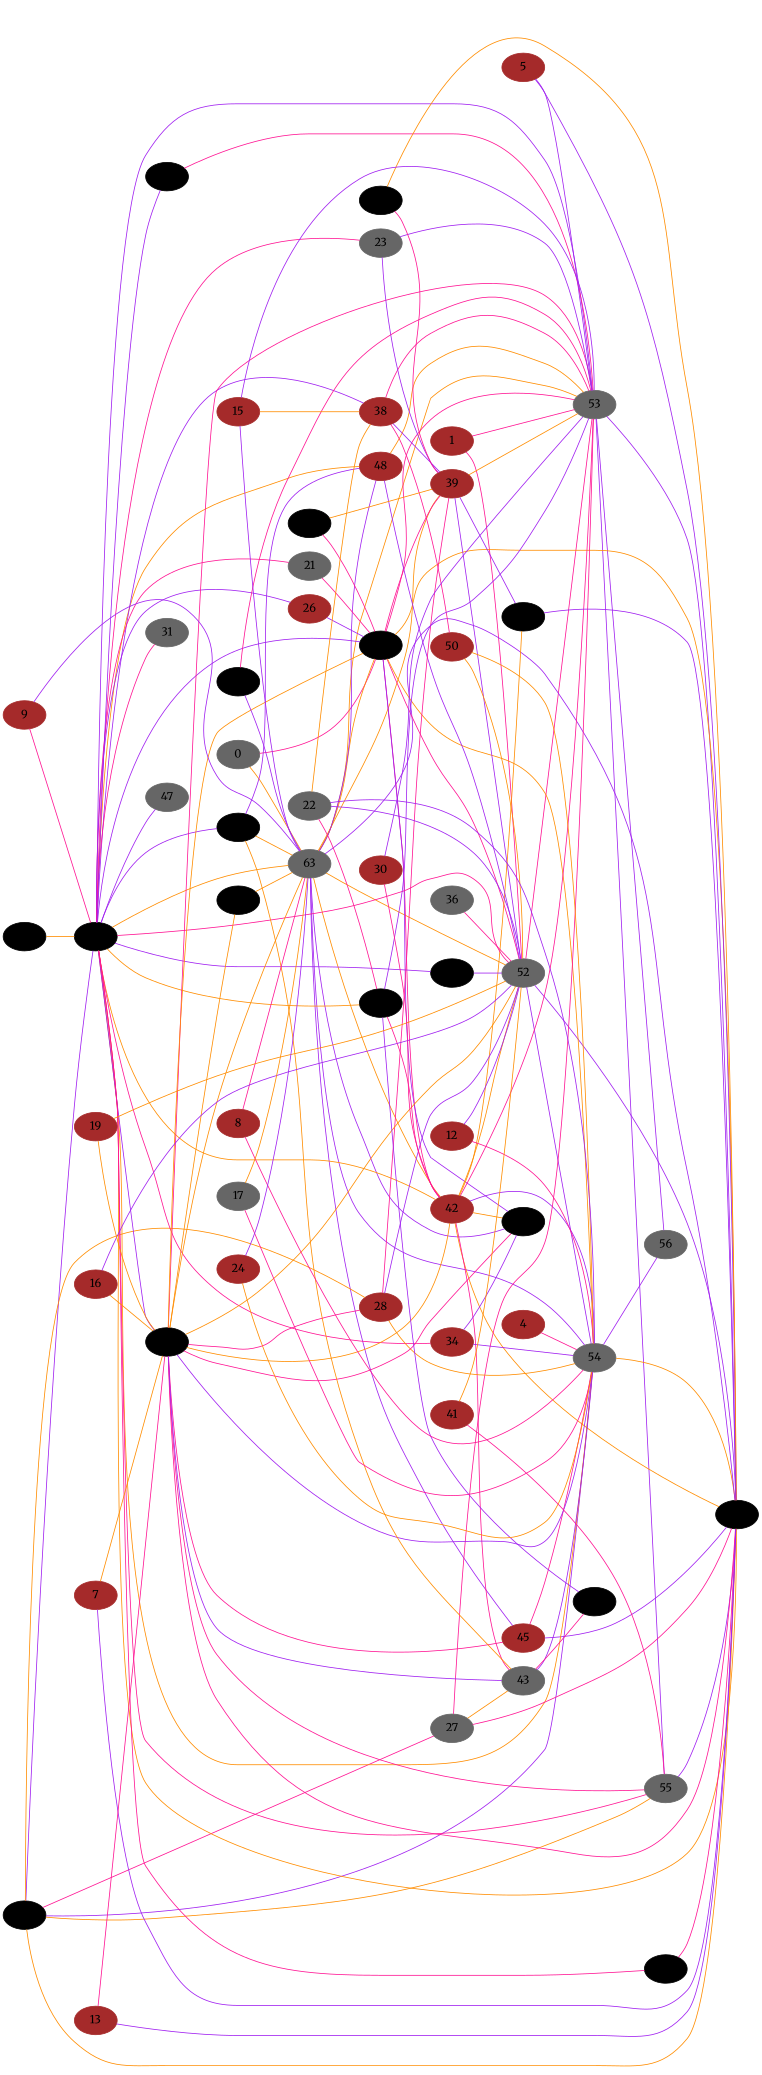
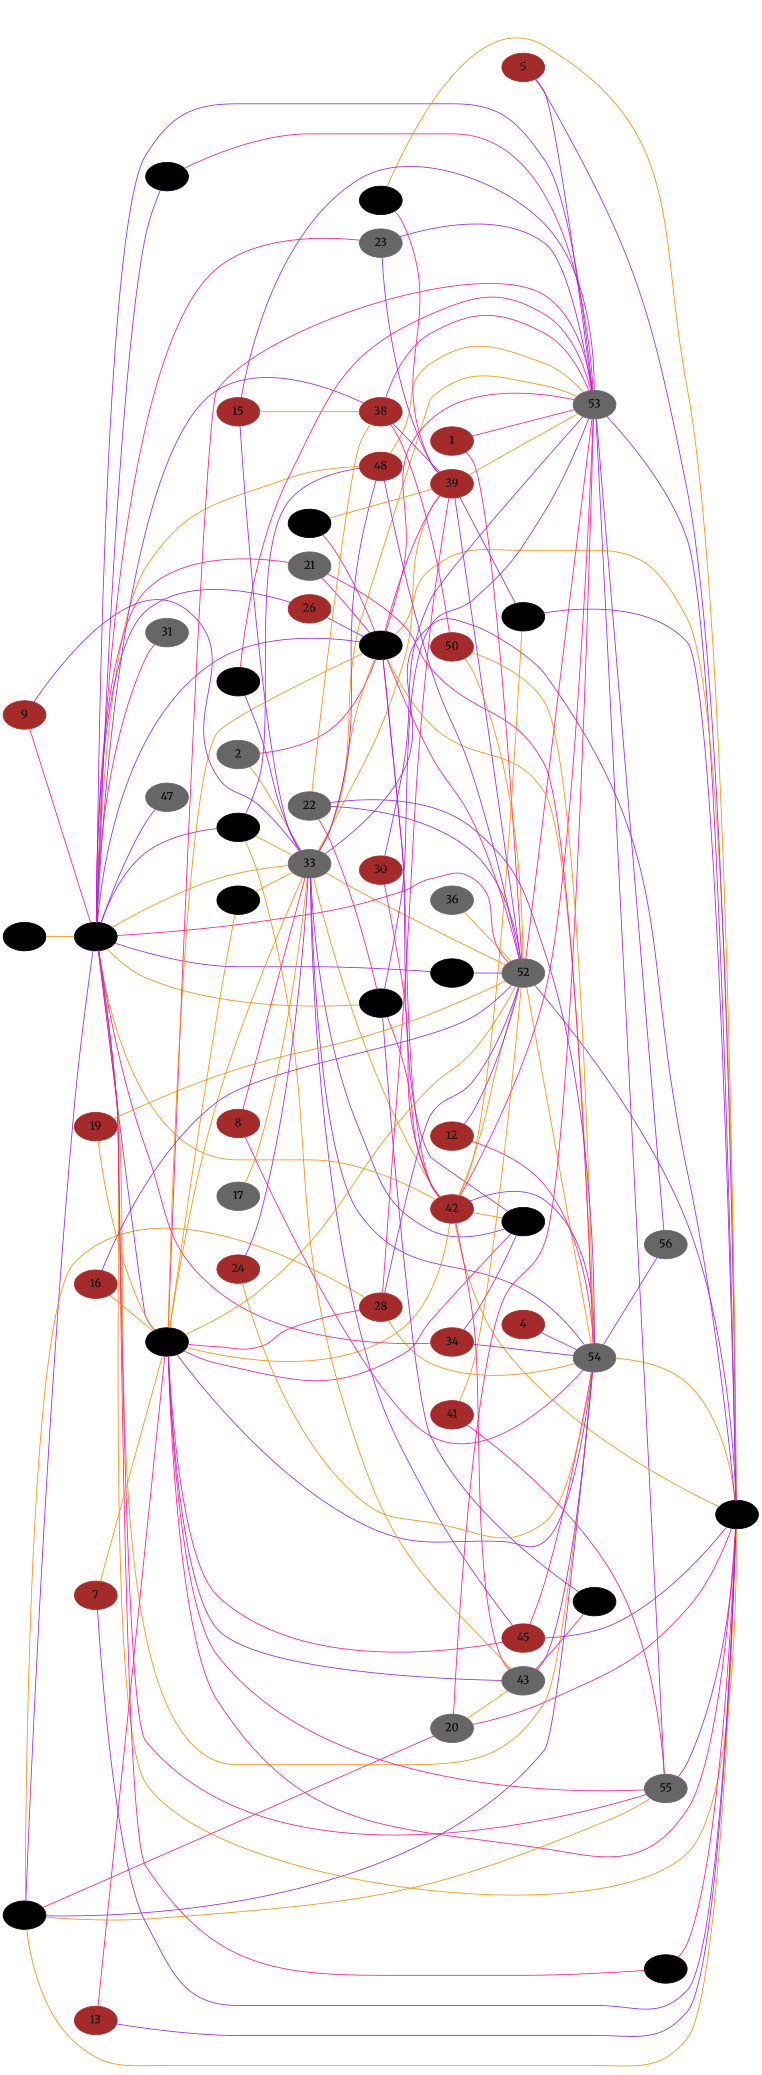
(238, 755) -> (238, 755)
(310, 864) -> (310, 864)
(488, 937) -> (488, 937)
(562, 1183) -> (562, 1183)
(371, 1469) -> (553, 798)
(452, 1728) -> (452, 1728)
